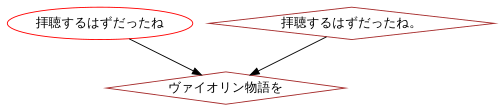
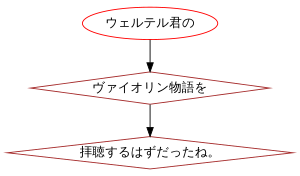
(100, 23) -> (150, 23)
(292, 54) -> (150, 116)
